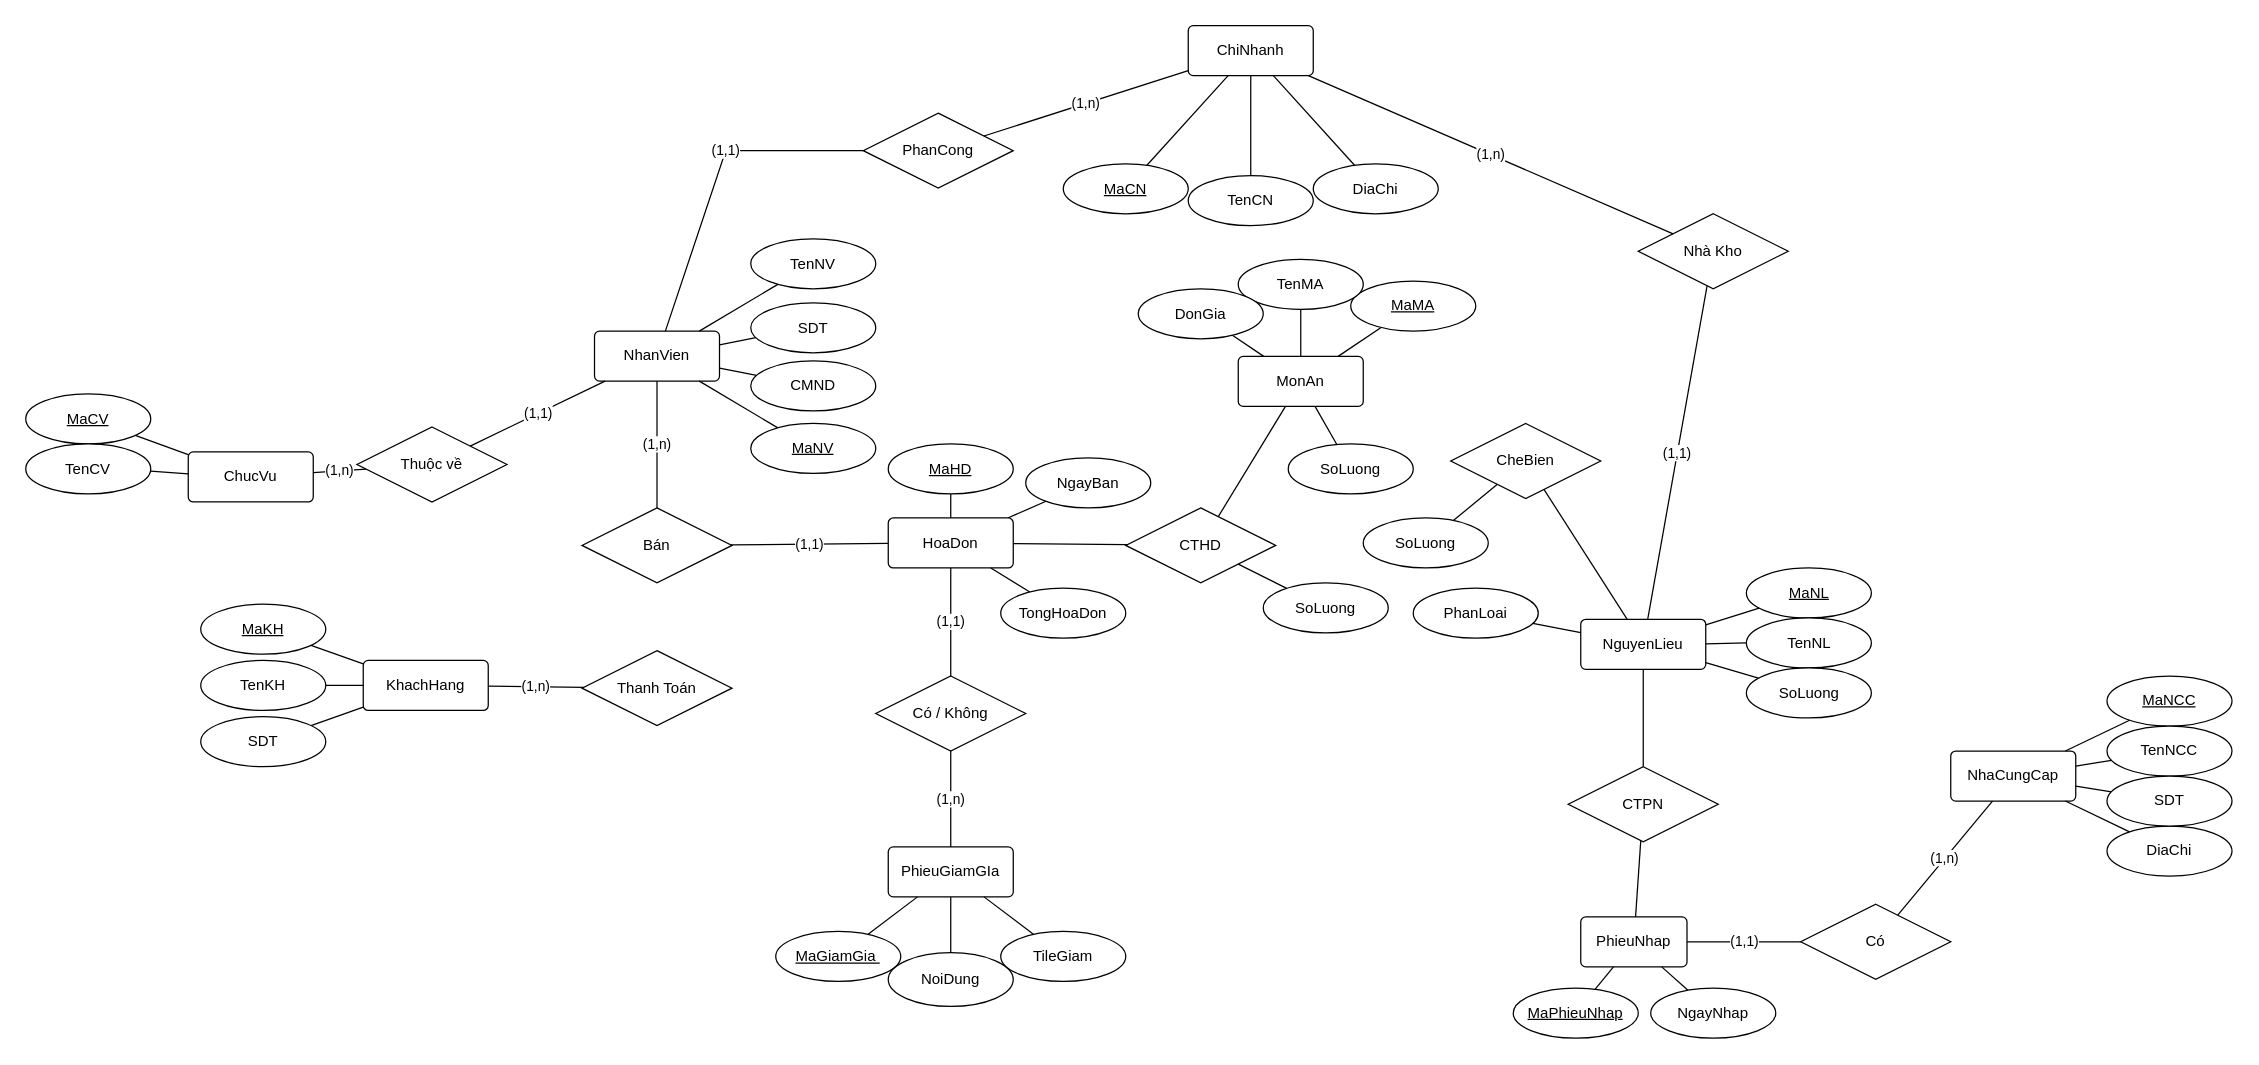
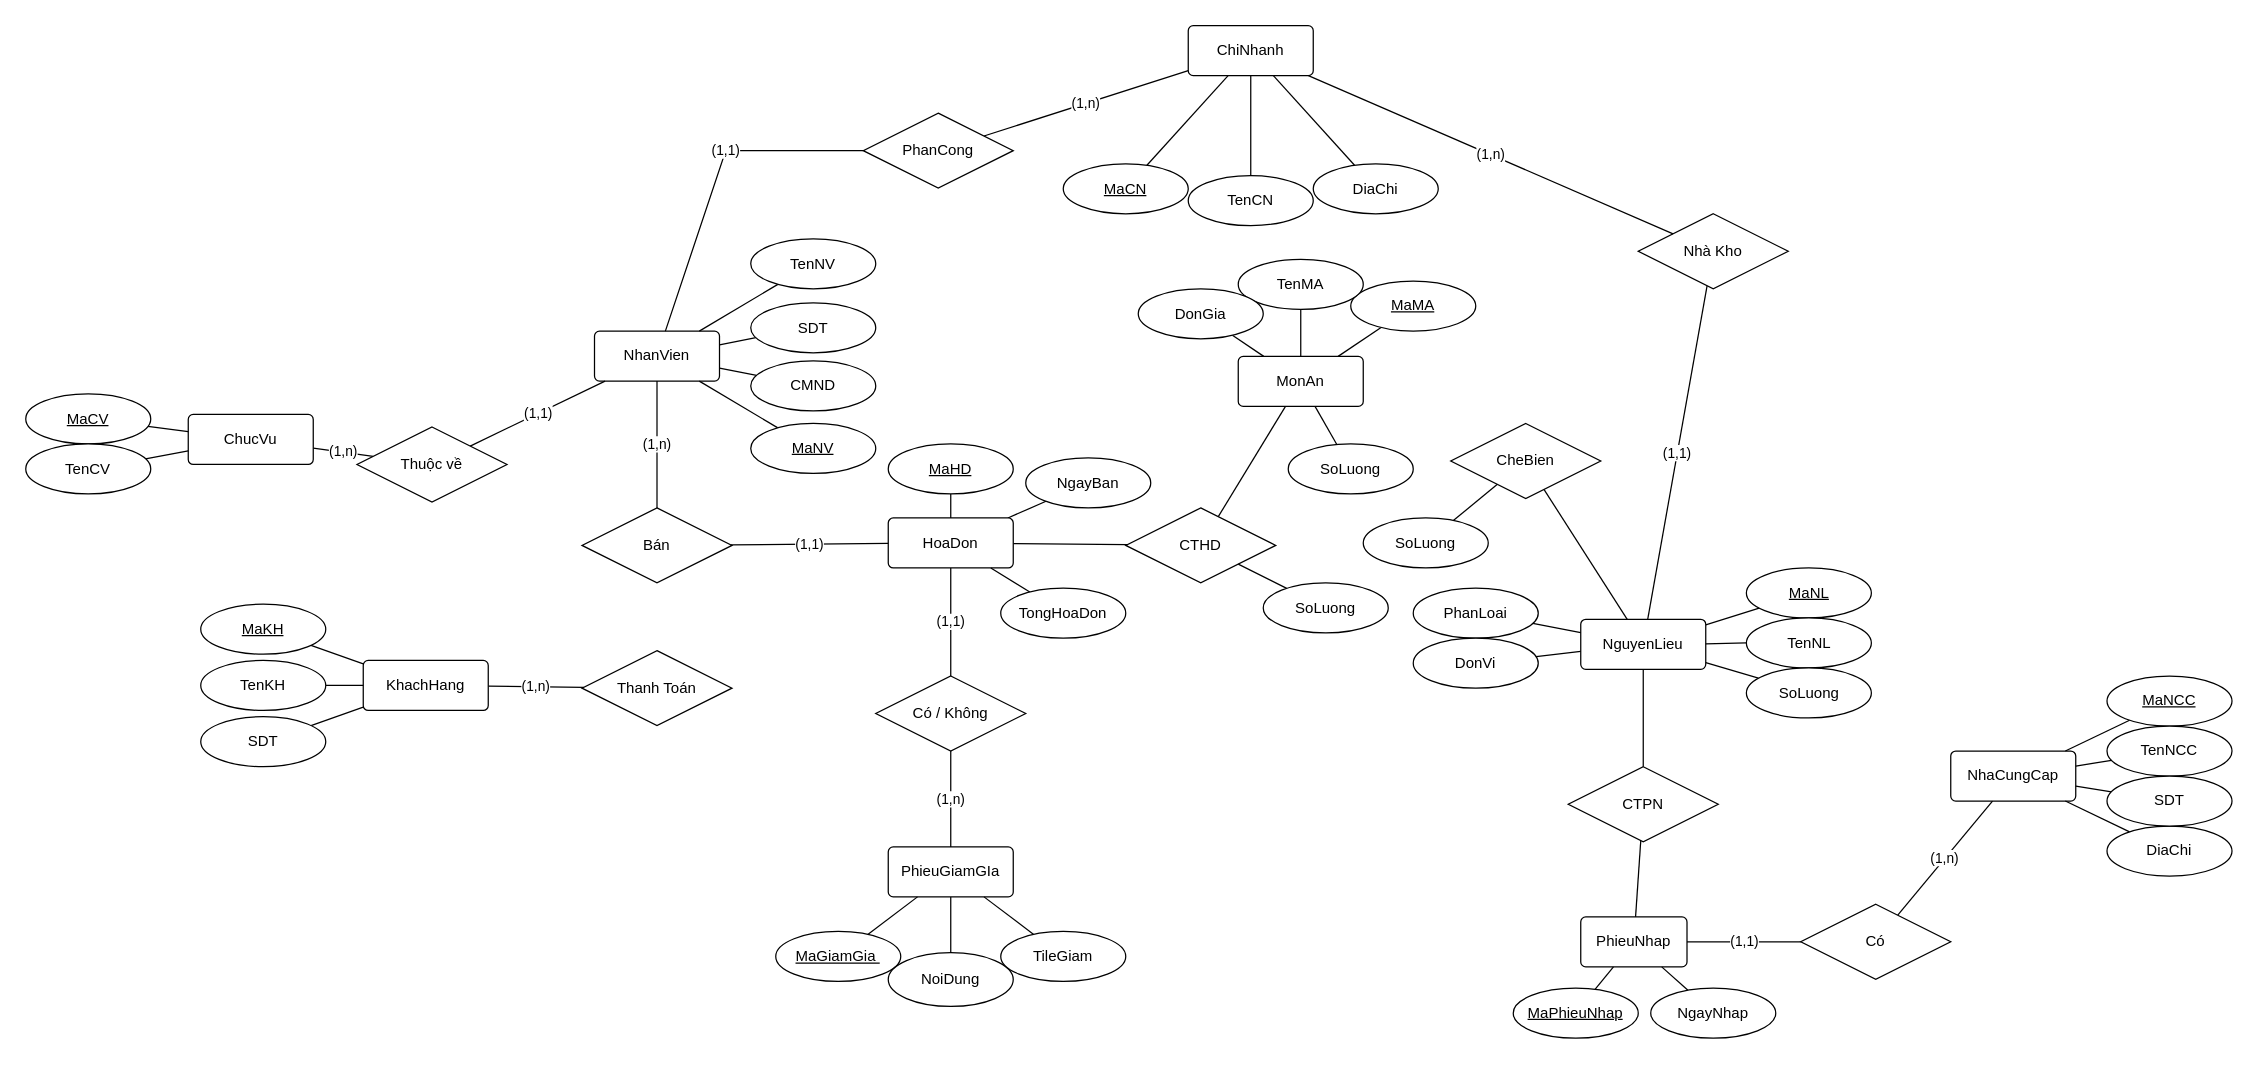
(251, 477) -> (251, 439)
none -> (1558, 654)
none -> (1476, 663)
